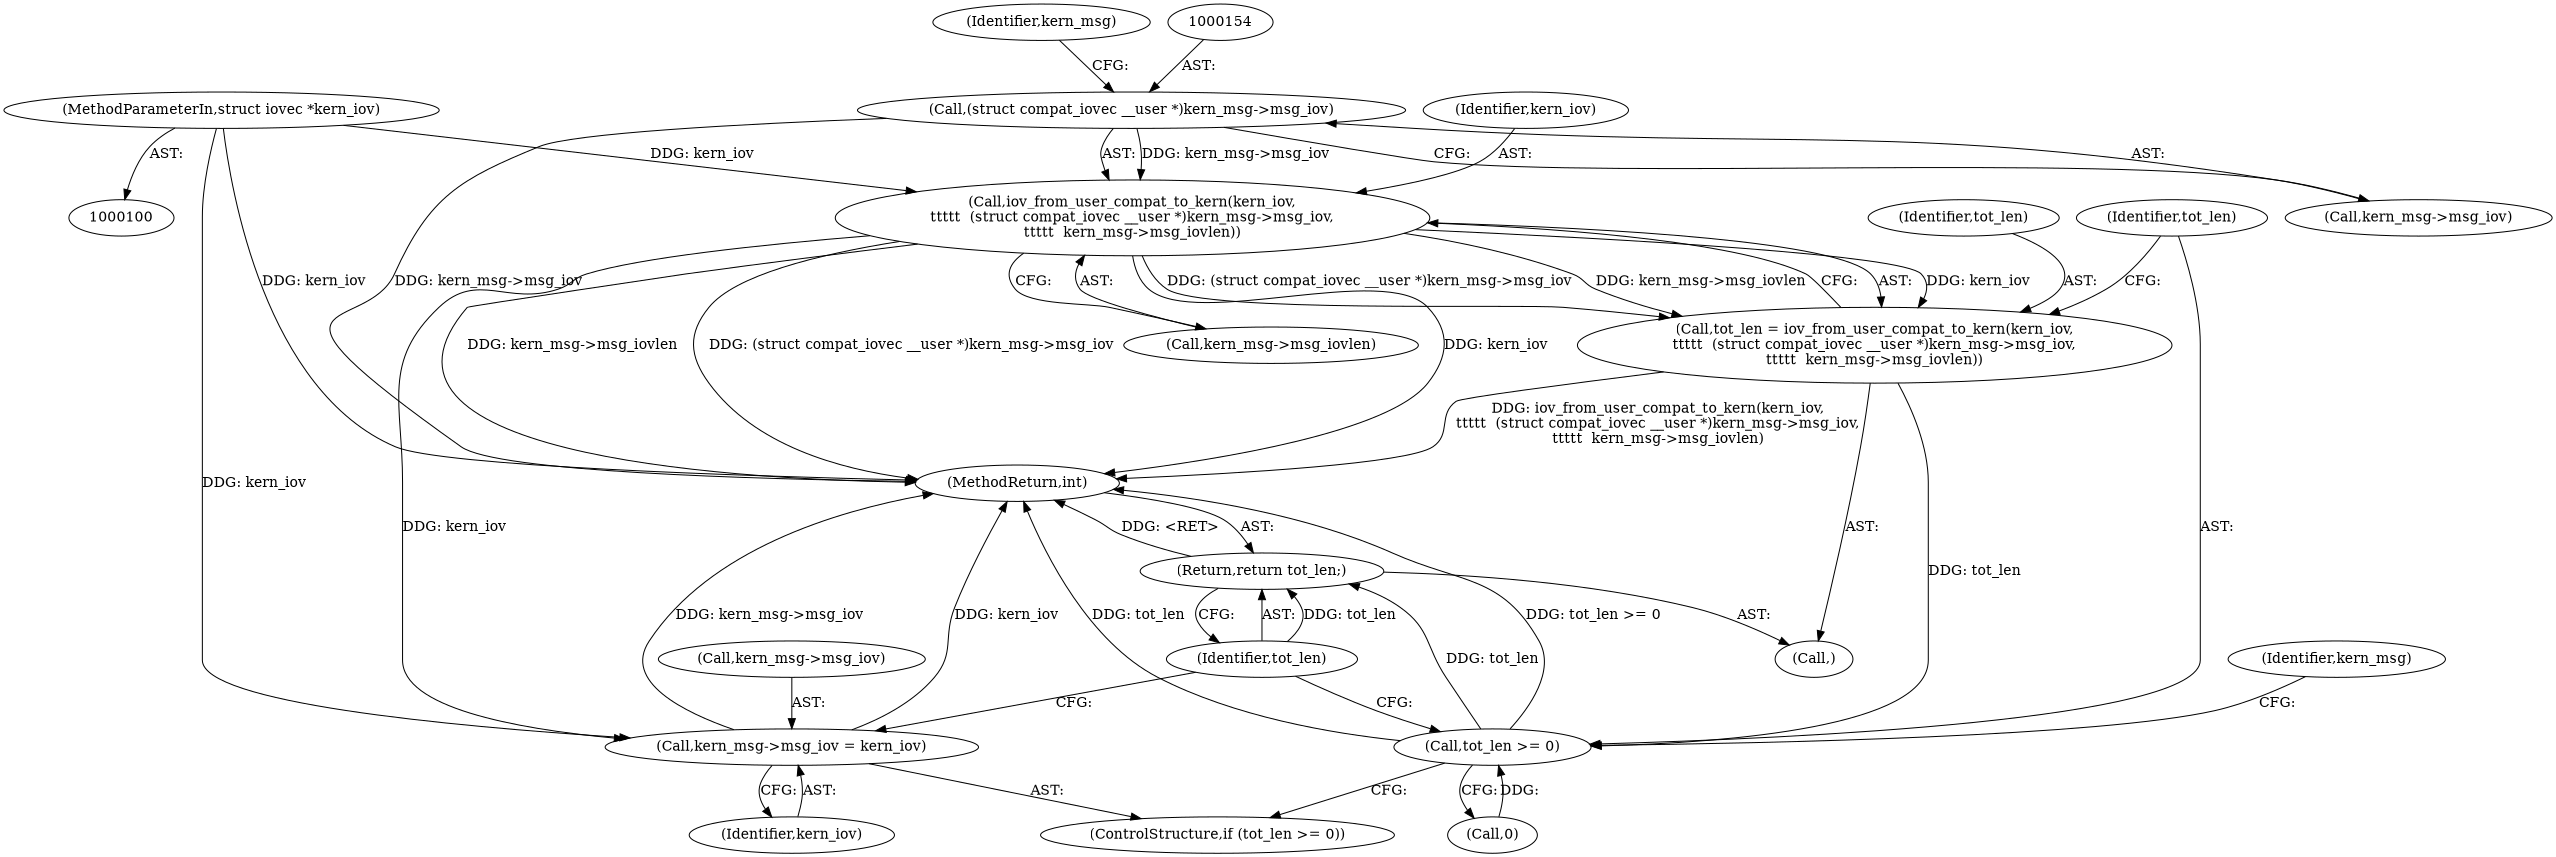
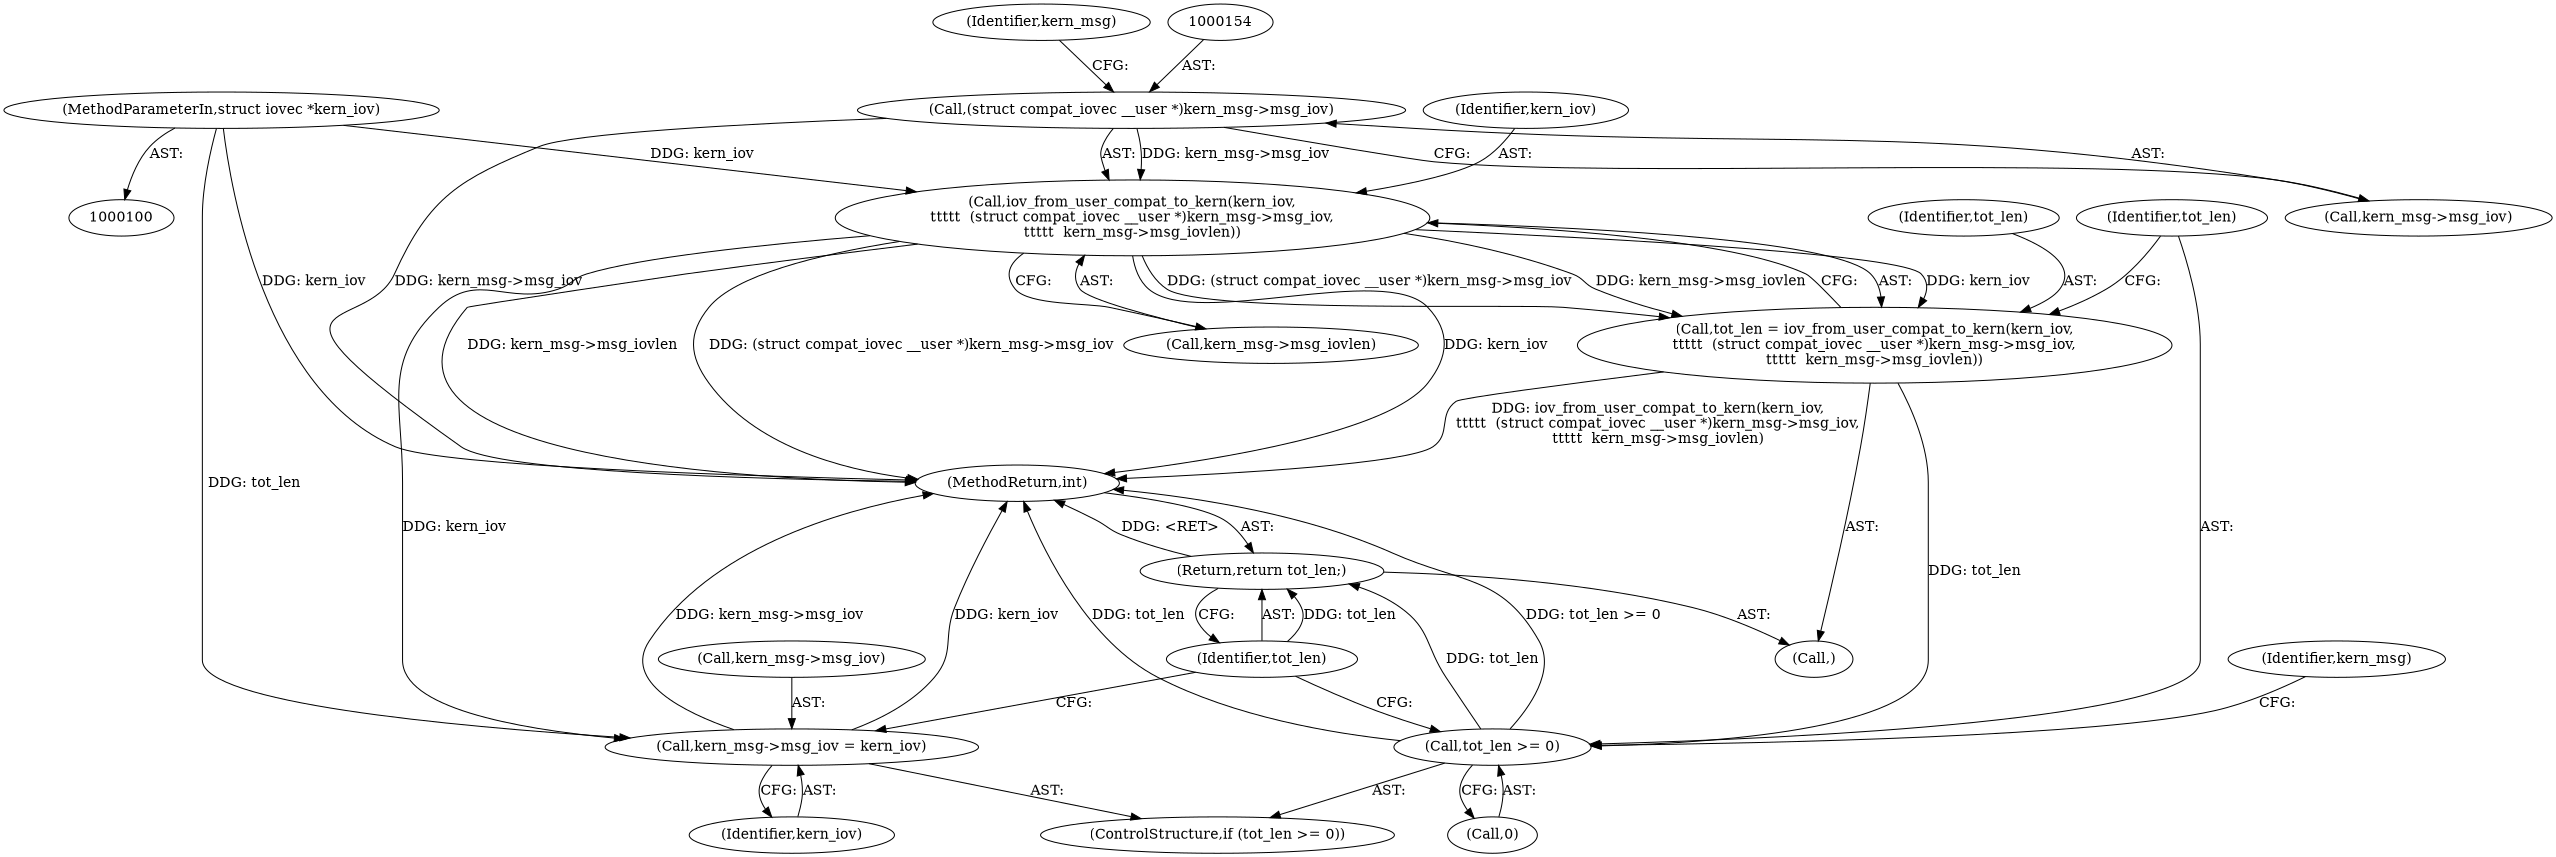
(254, 483) -> (254, 483)
(1391, 791) -> (1391, 791)
(1522, 791) -> (1522, 791)
